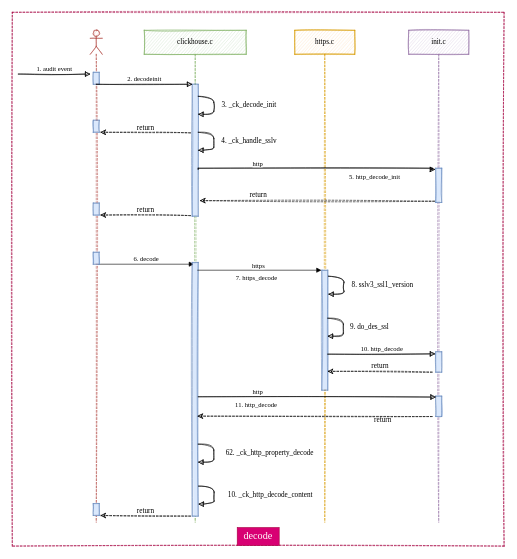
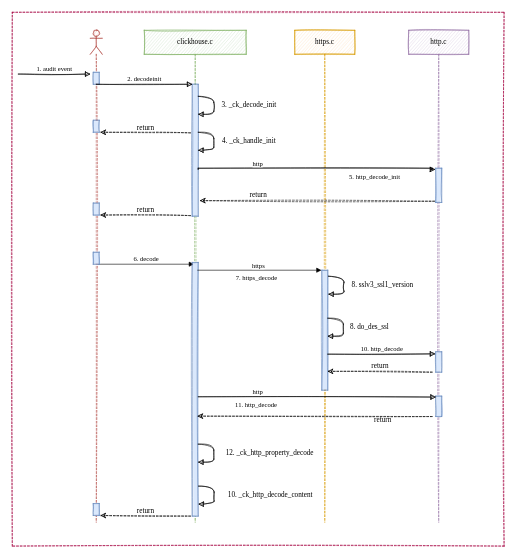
(439, 42) -> (439, 42)
(249, 141) -> (249, 141)
(370, 327) -> (370, 327)
(270, 453) -> (270, 453)
(258, 537) -> none
